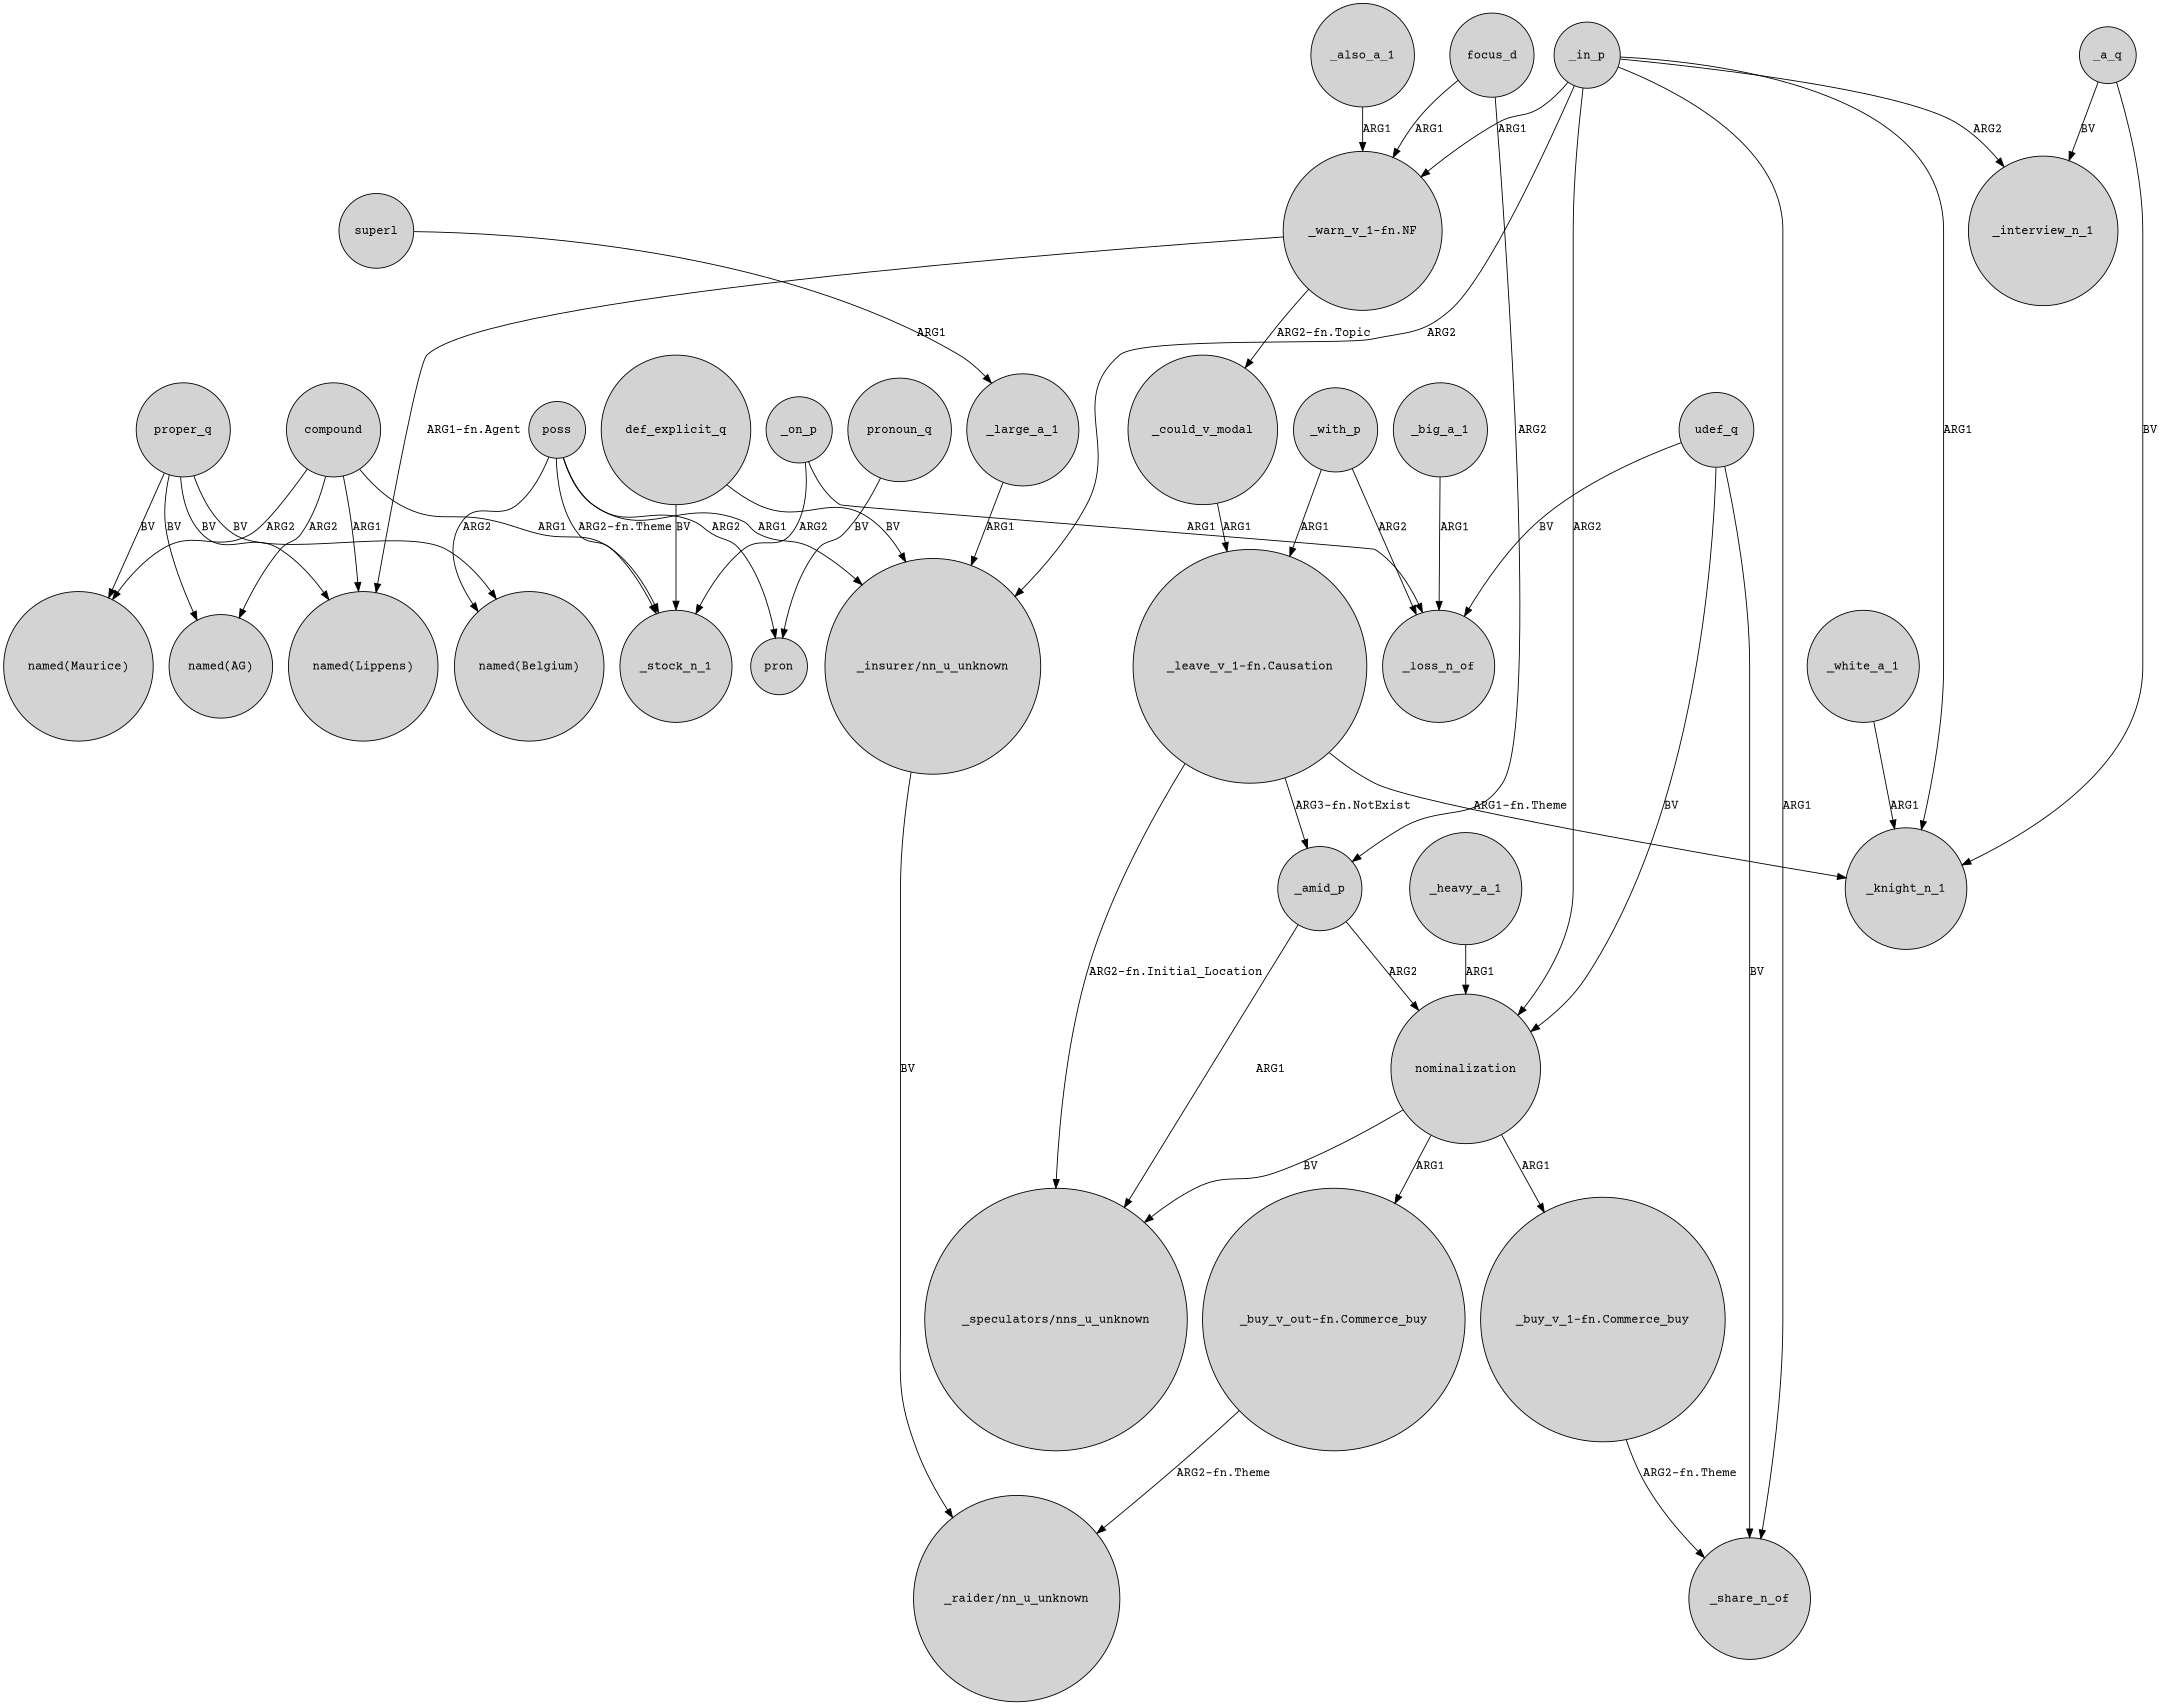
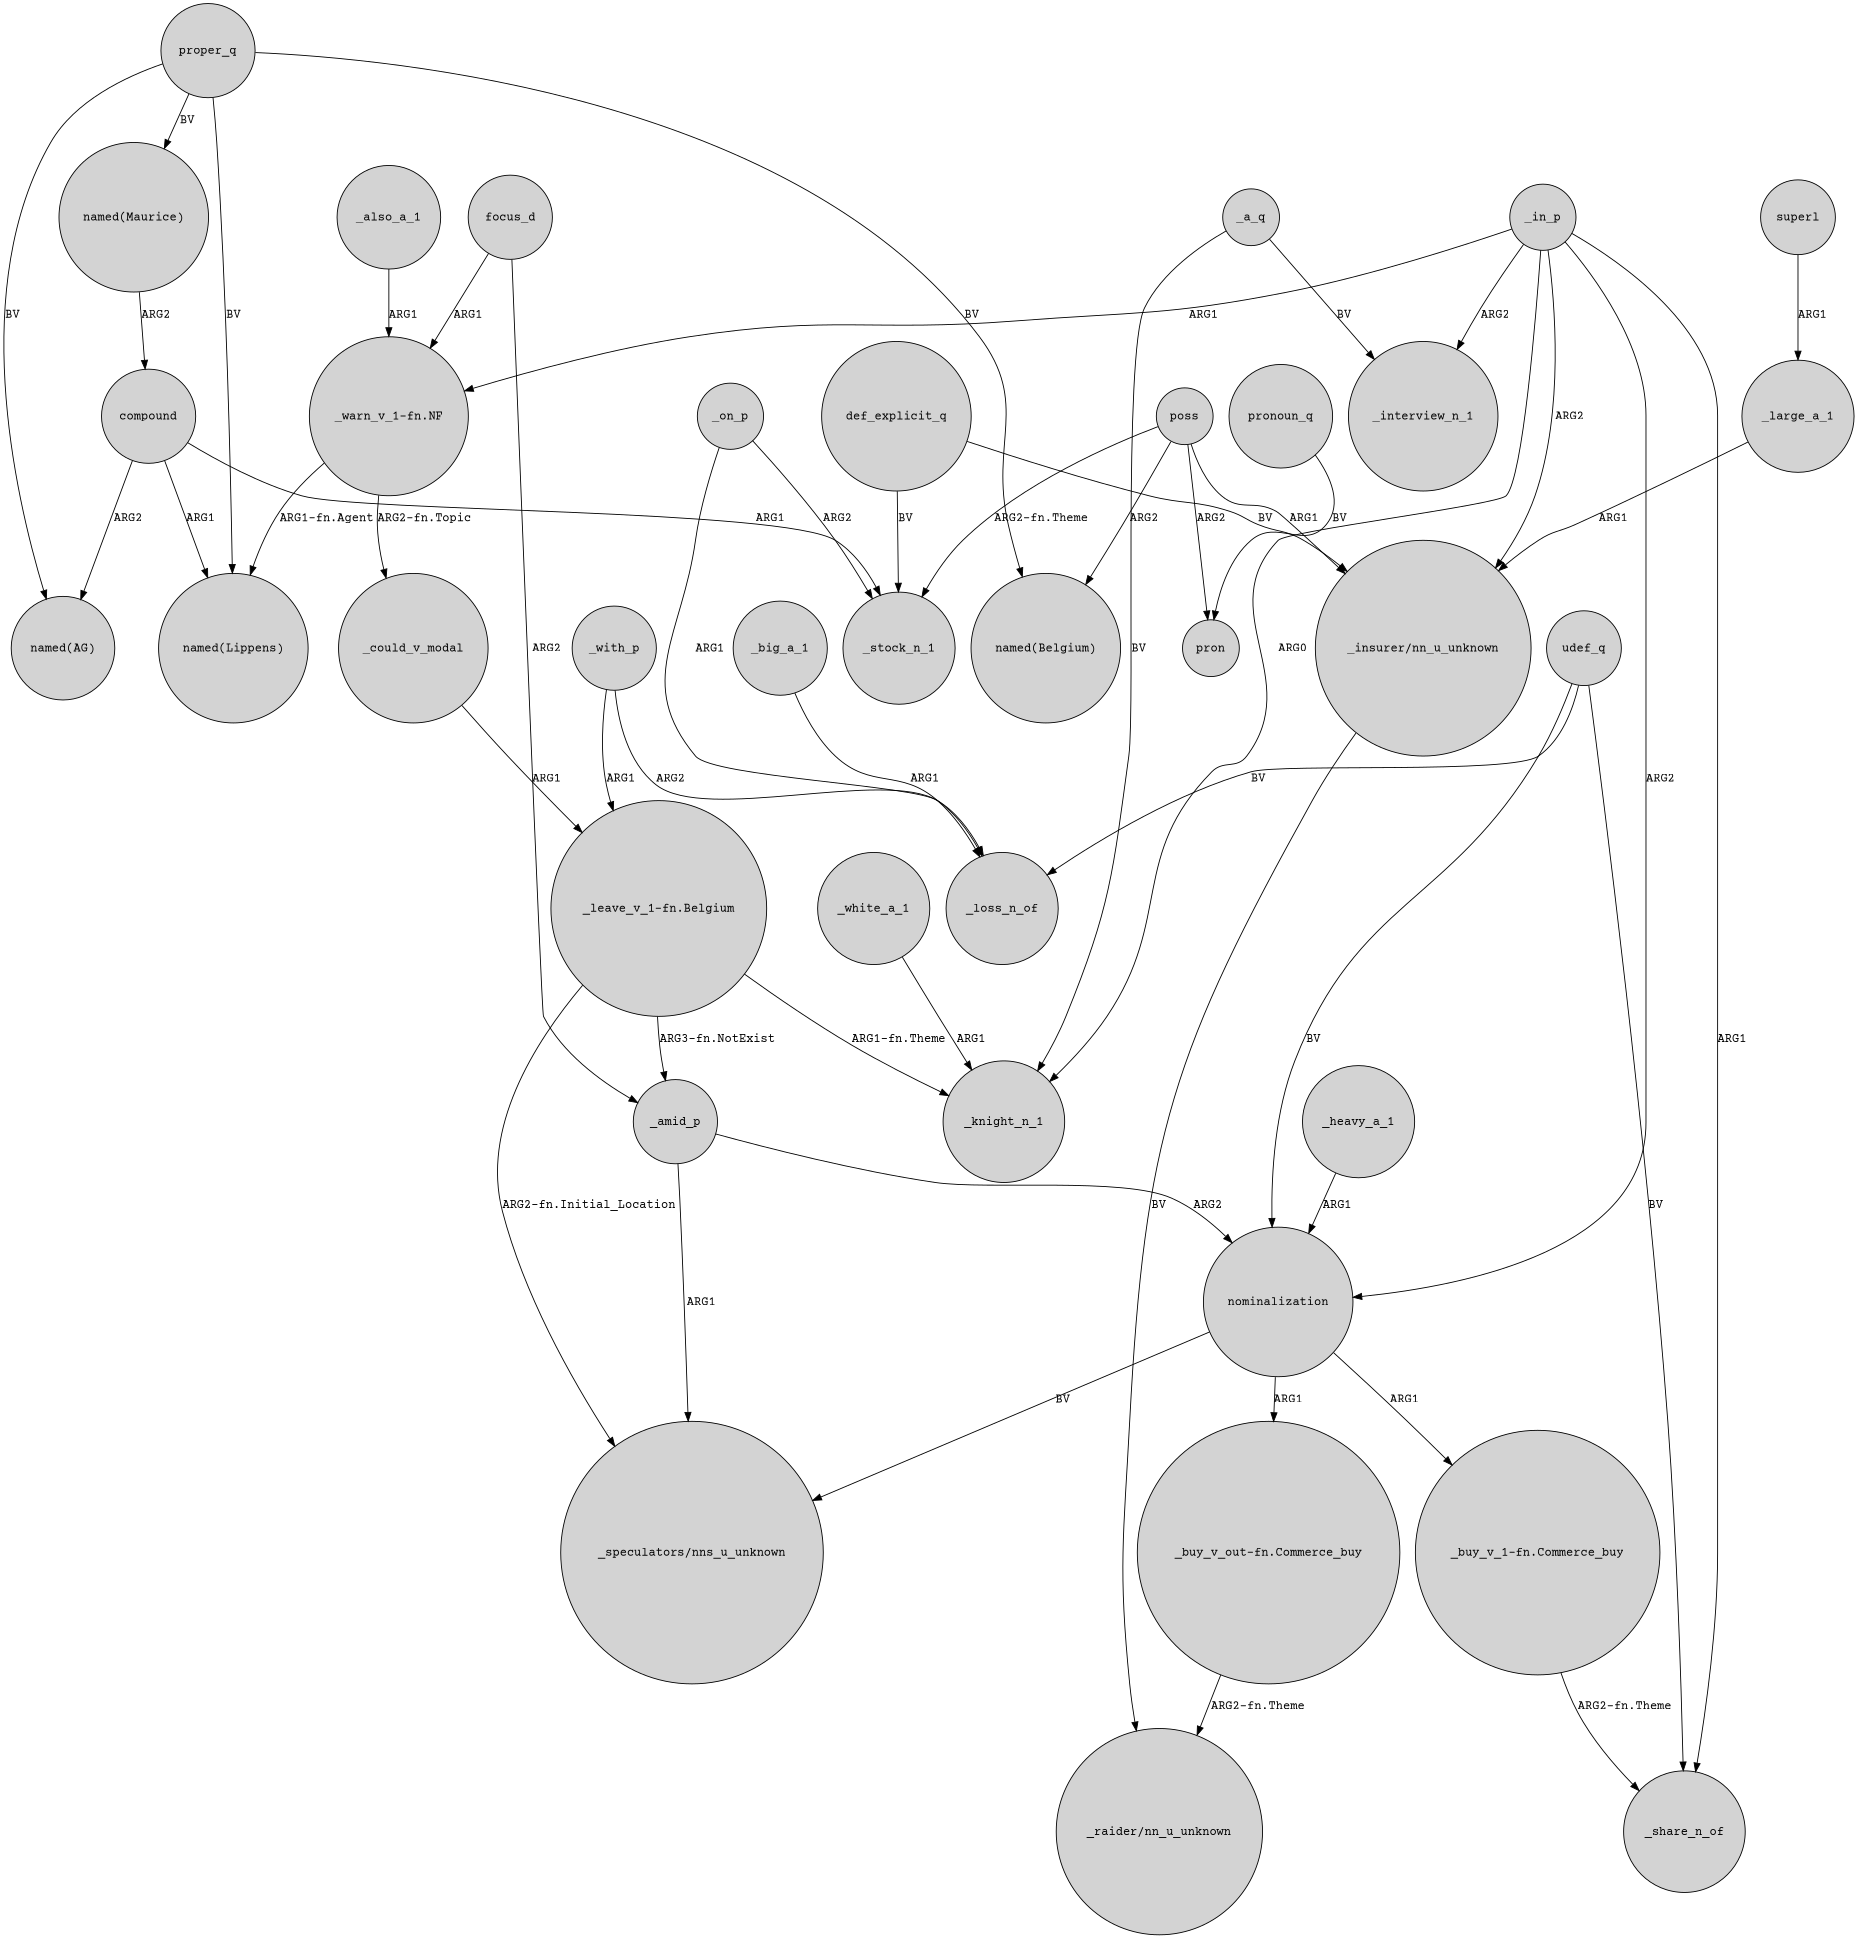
(1958, 430) -> (1293, 648)
(200, 541) -> (142, 326)
(1250, 666) -> (659, 908)
